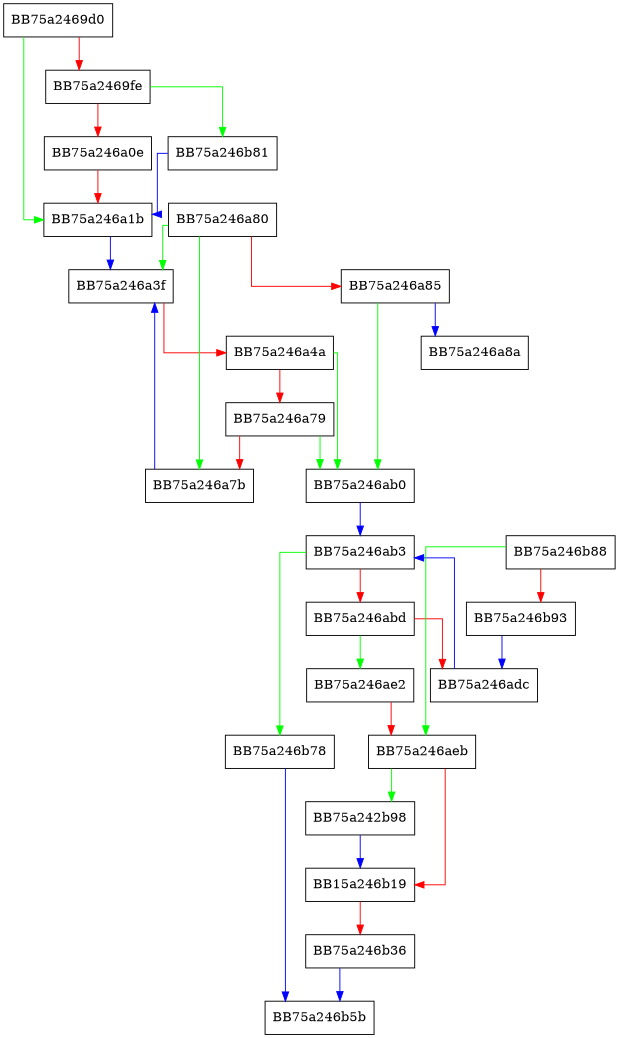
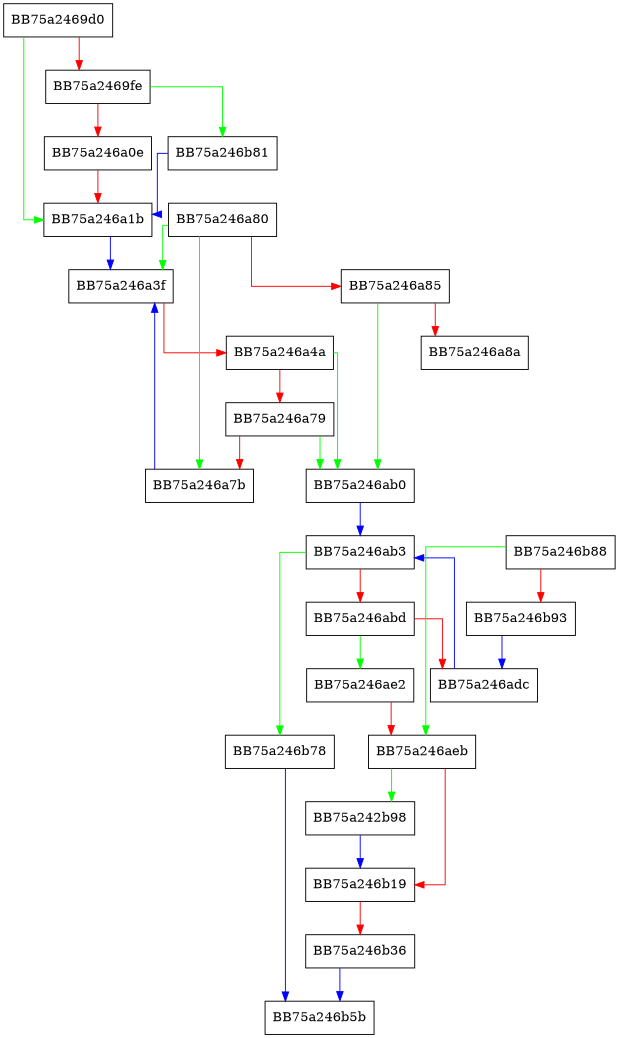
(435, 315) -> (435, 315)
(360, 885) -> (360, 885)
